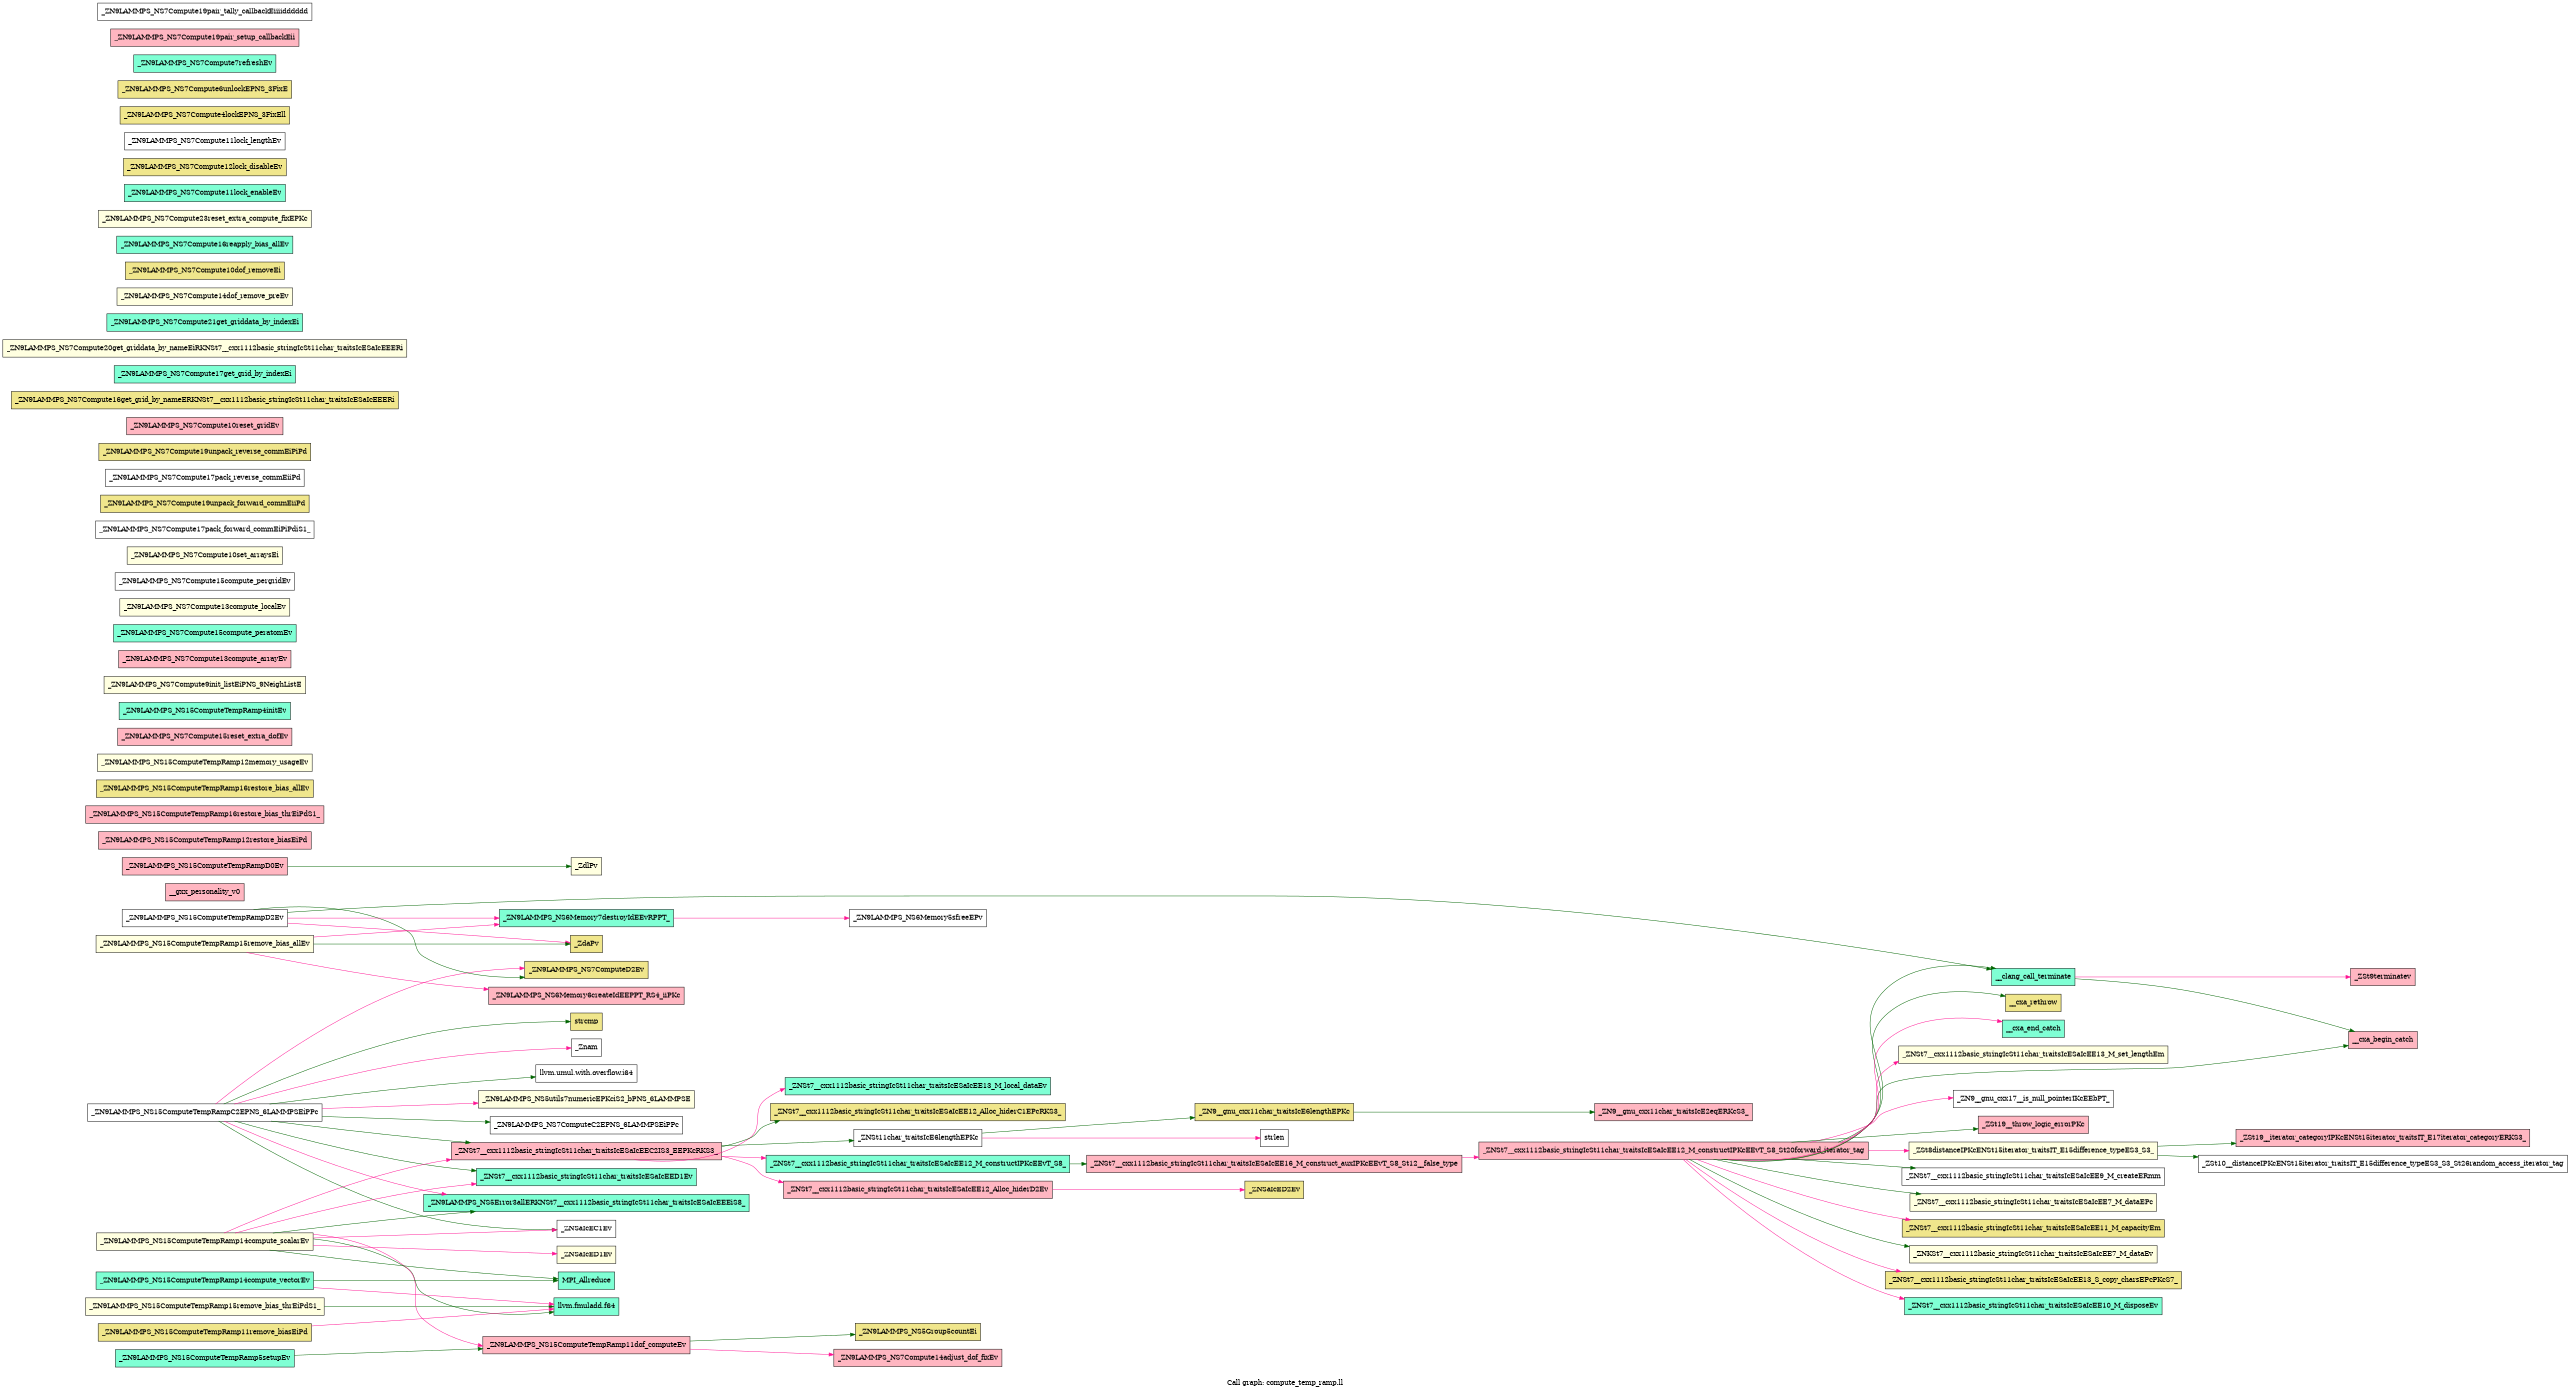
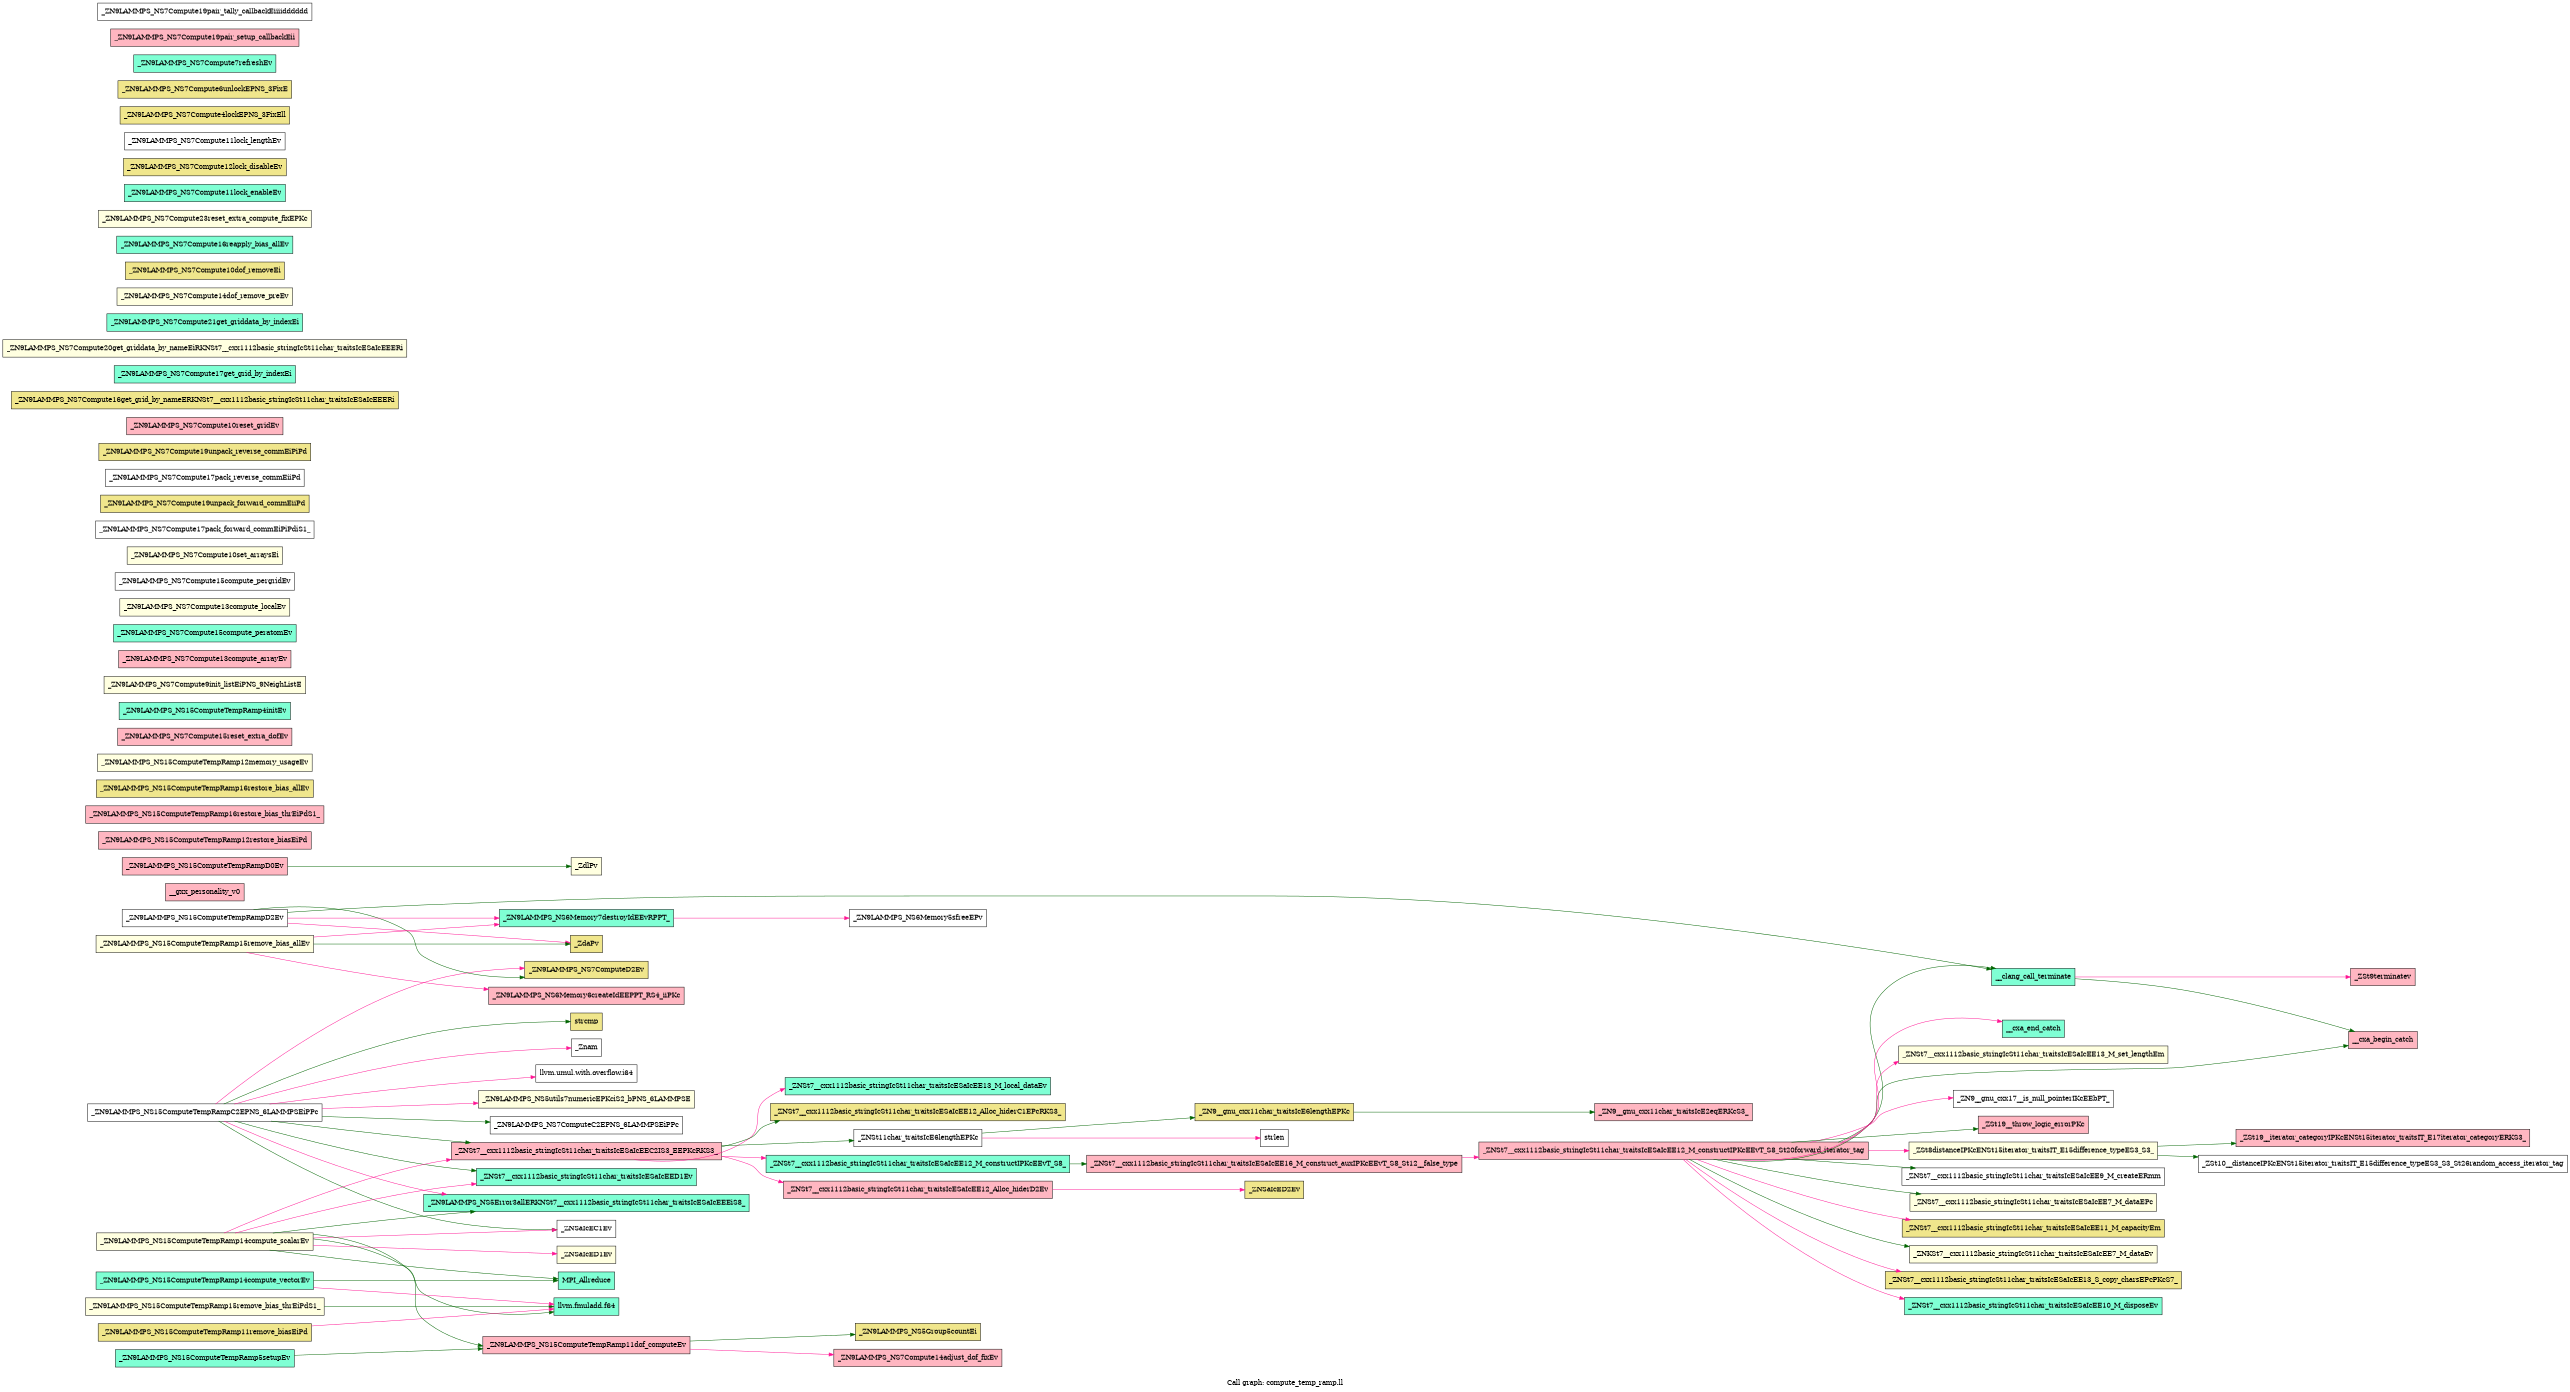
(2033, 1003) -> none
(400, 1089) -> (400, 1089)
(415, 1290) -> (415, 1290)
